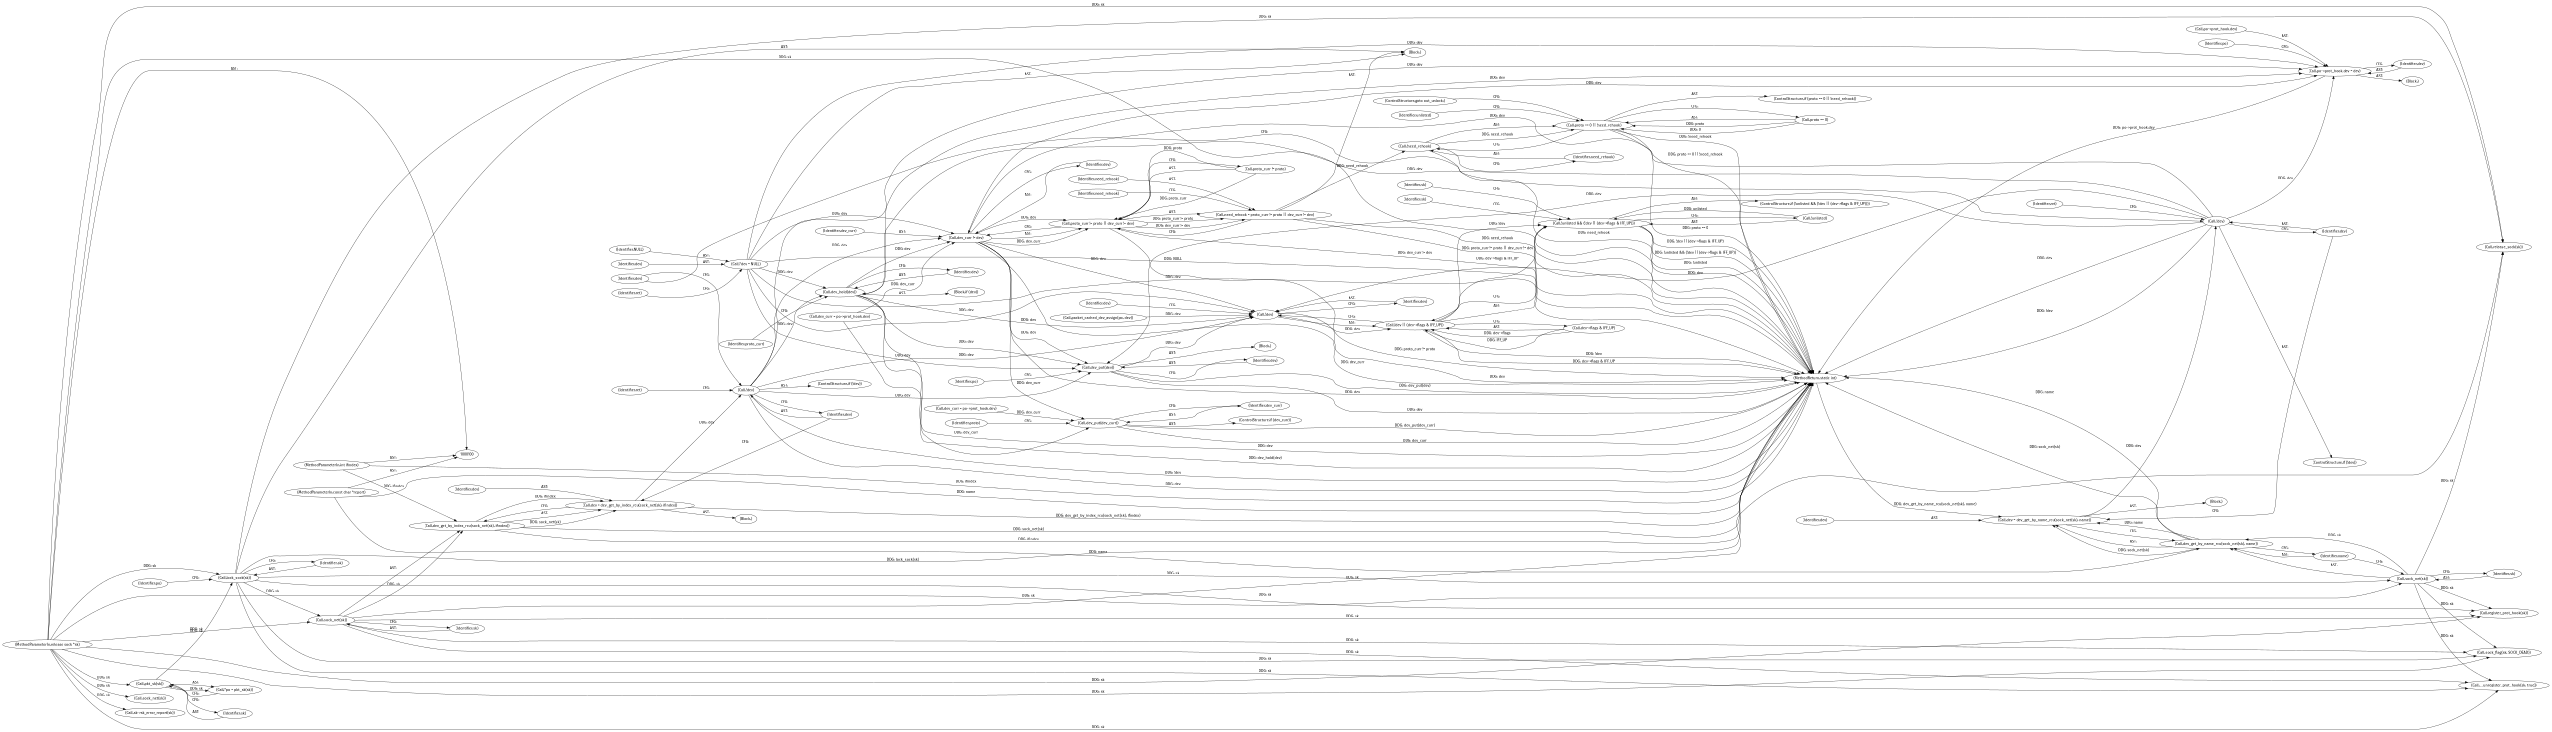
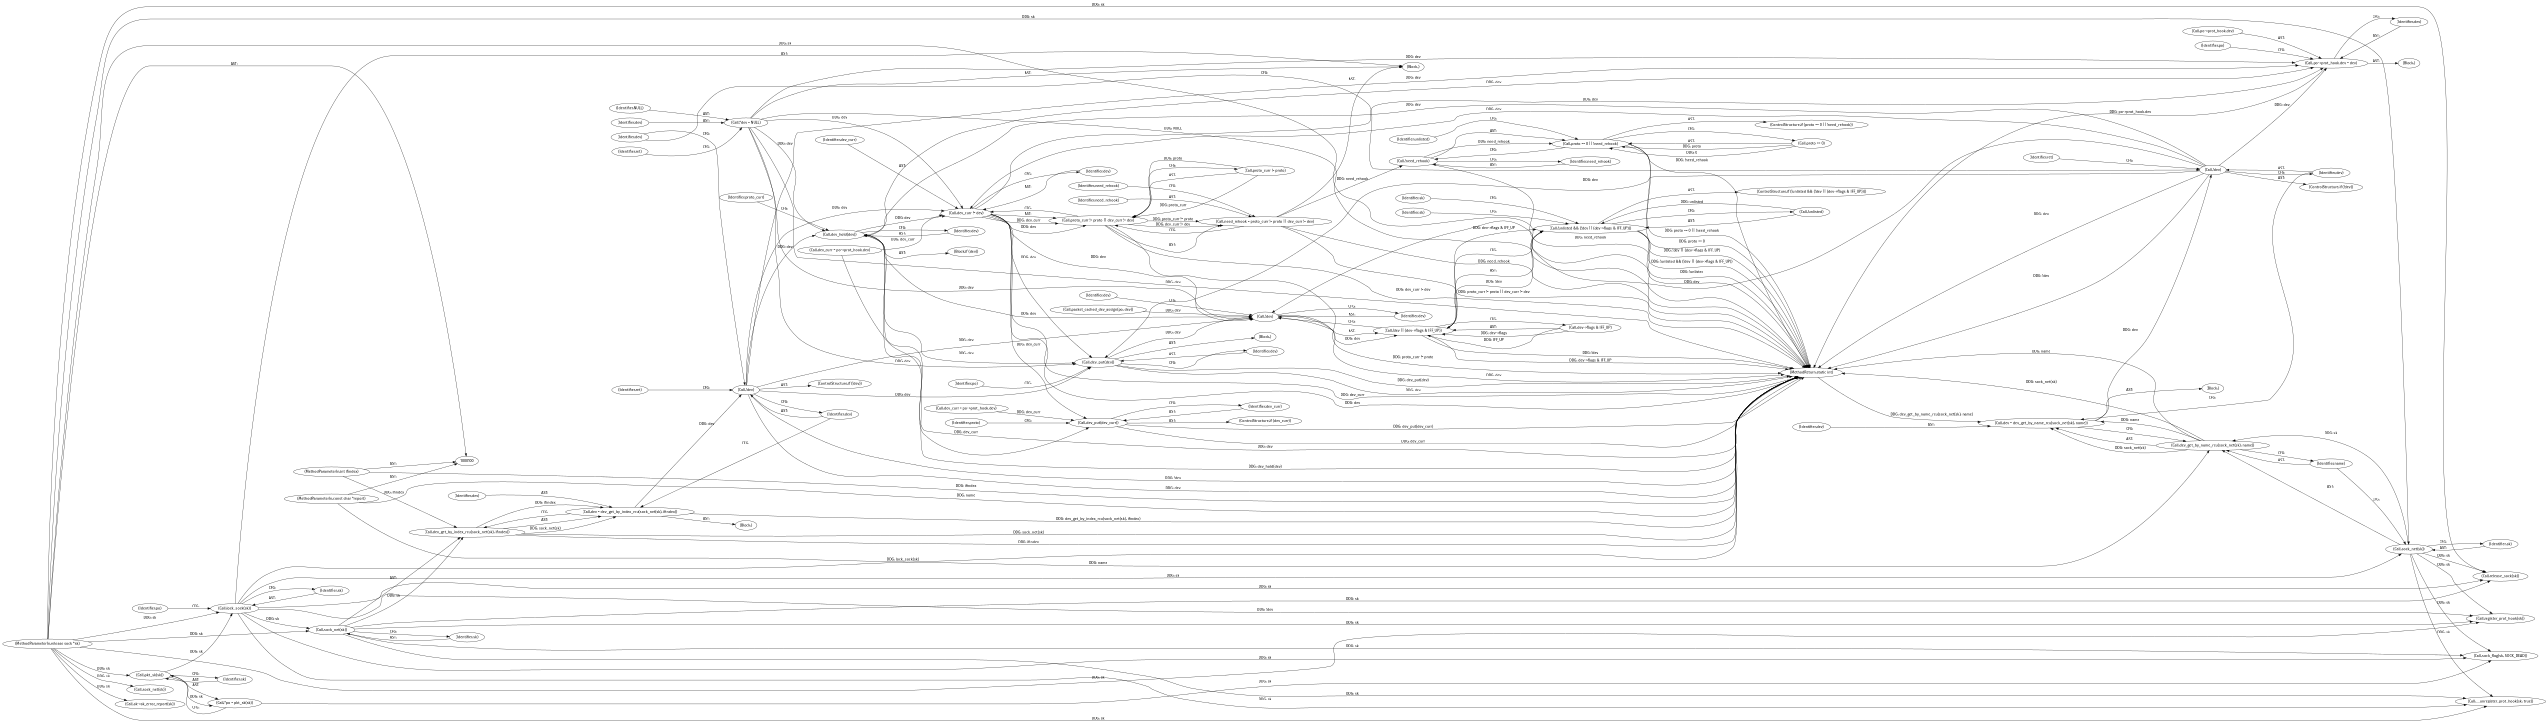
(1415, 101) -> none
(1265, 595) -> (1265, 610)
(1273, 693) -> (1376, 684)
